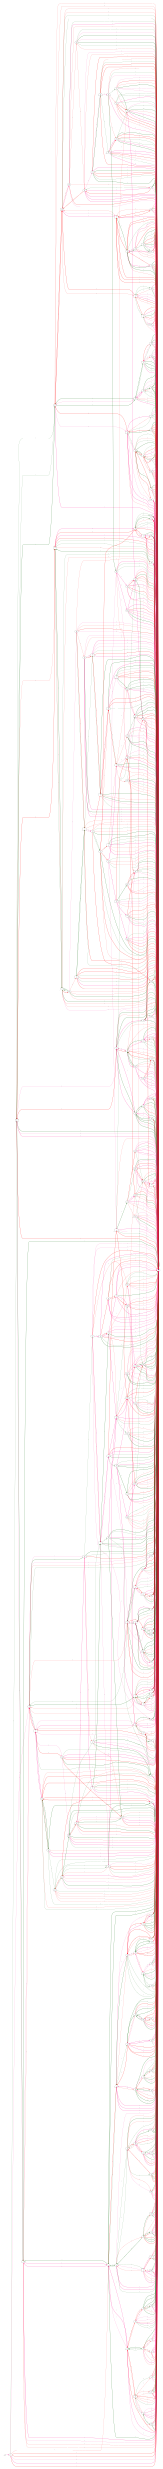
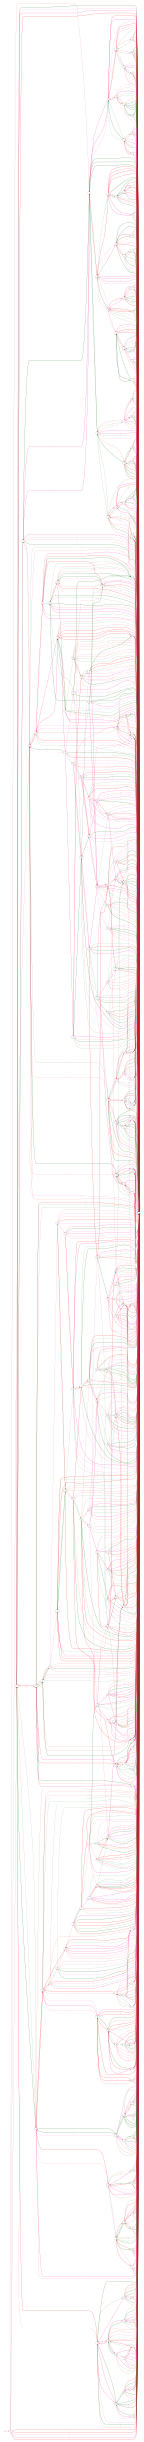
(65, 1858) -> (53, 668)
